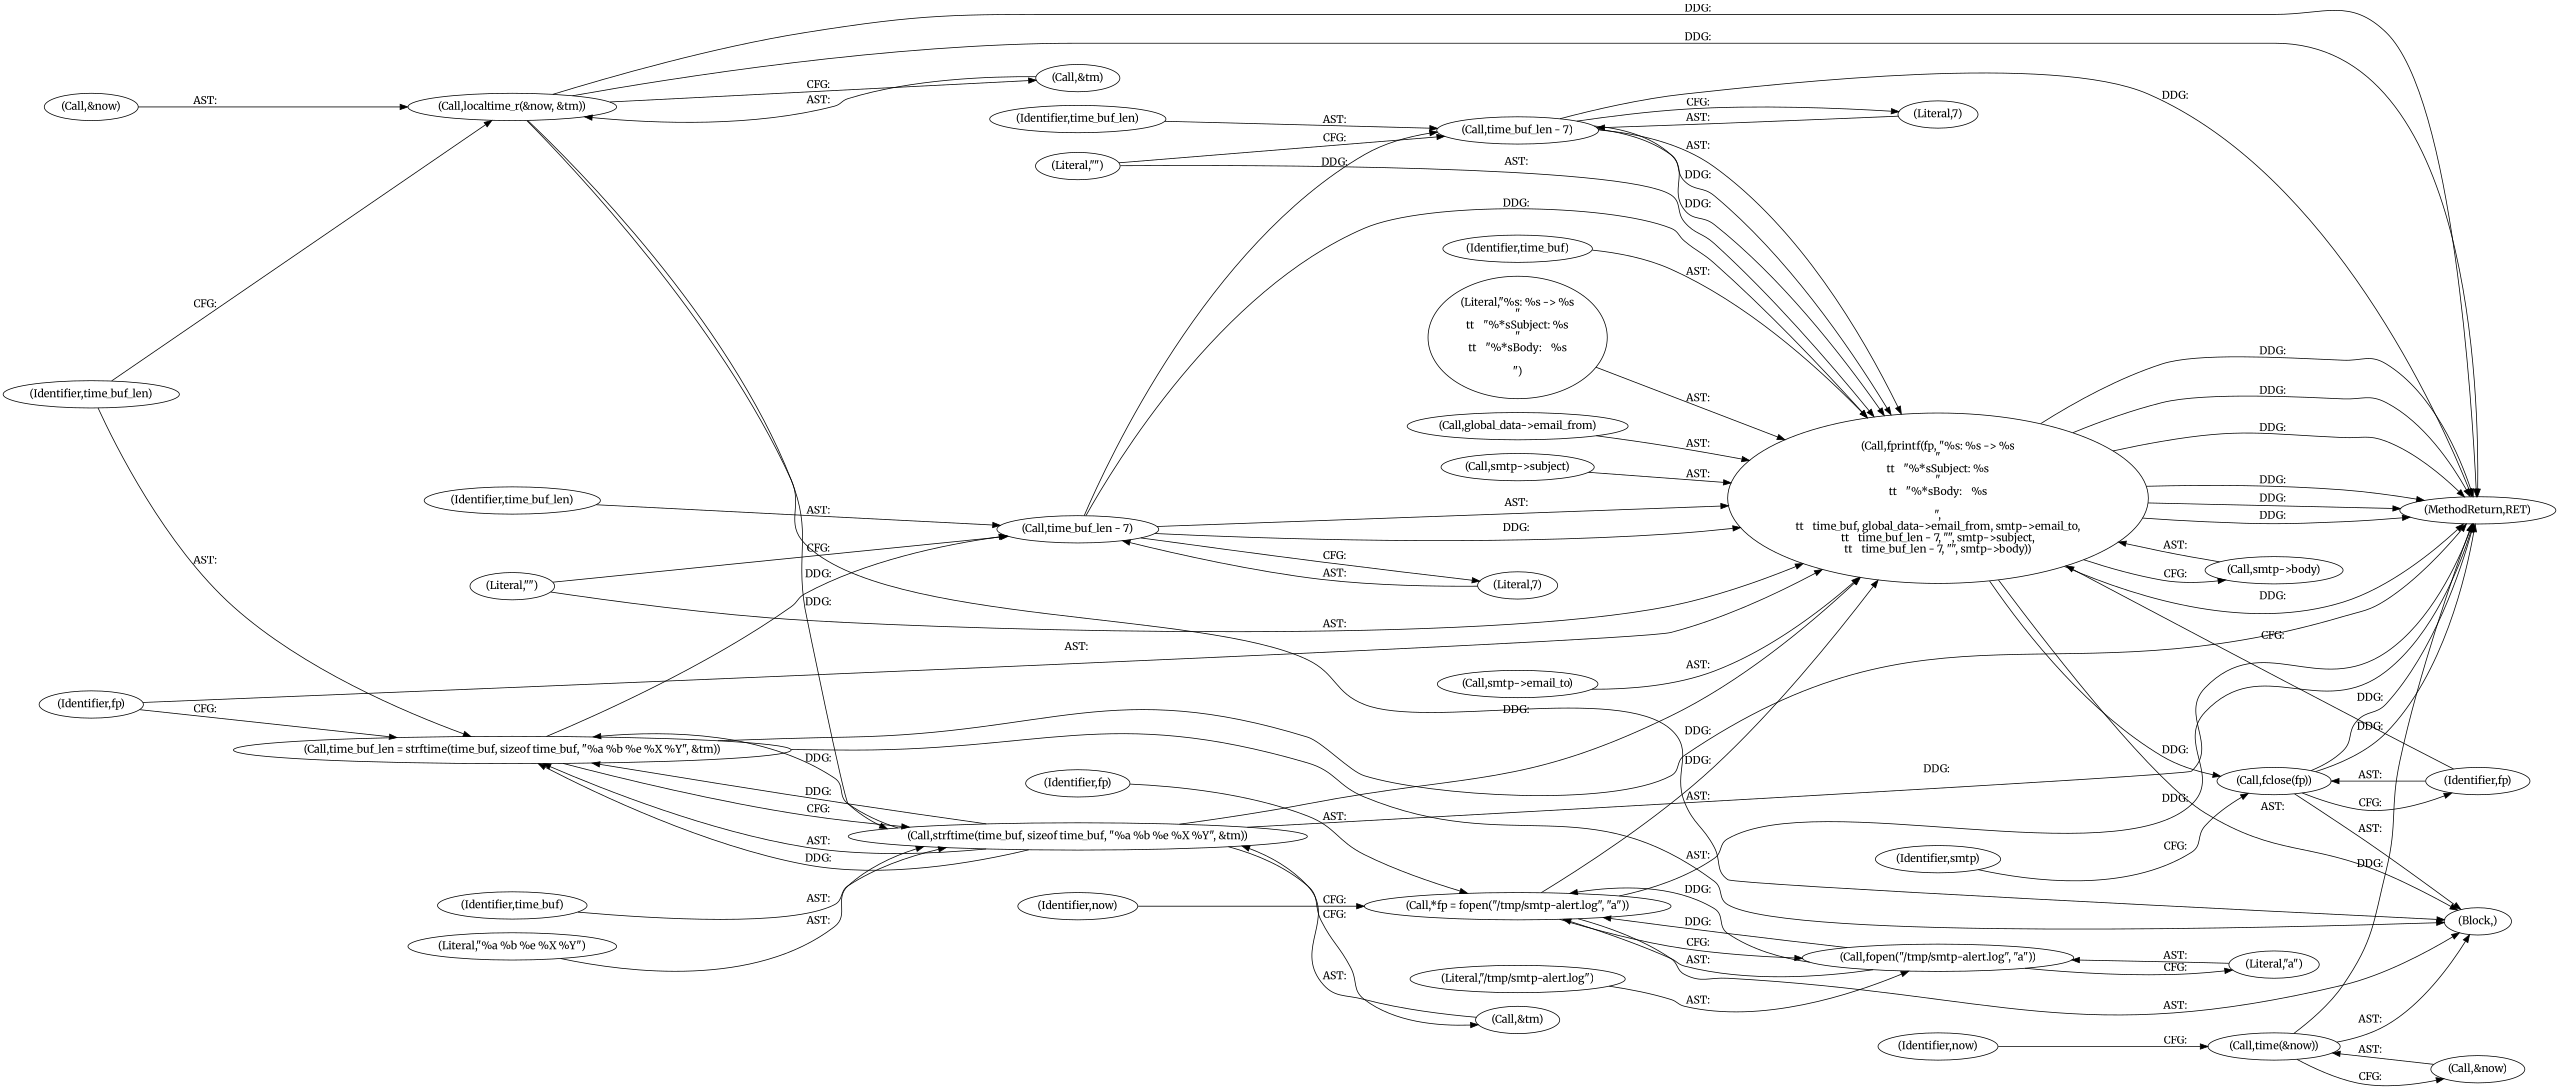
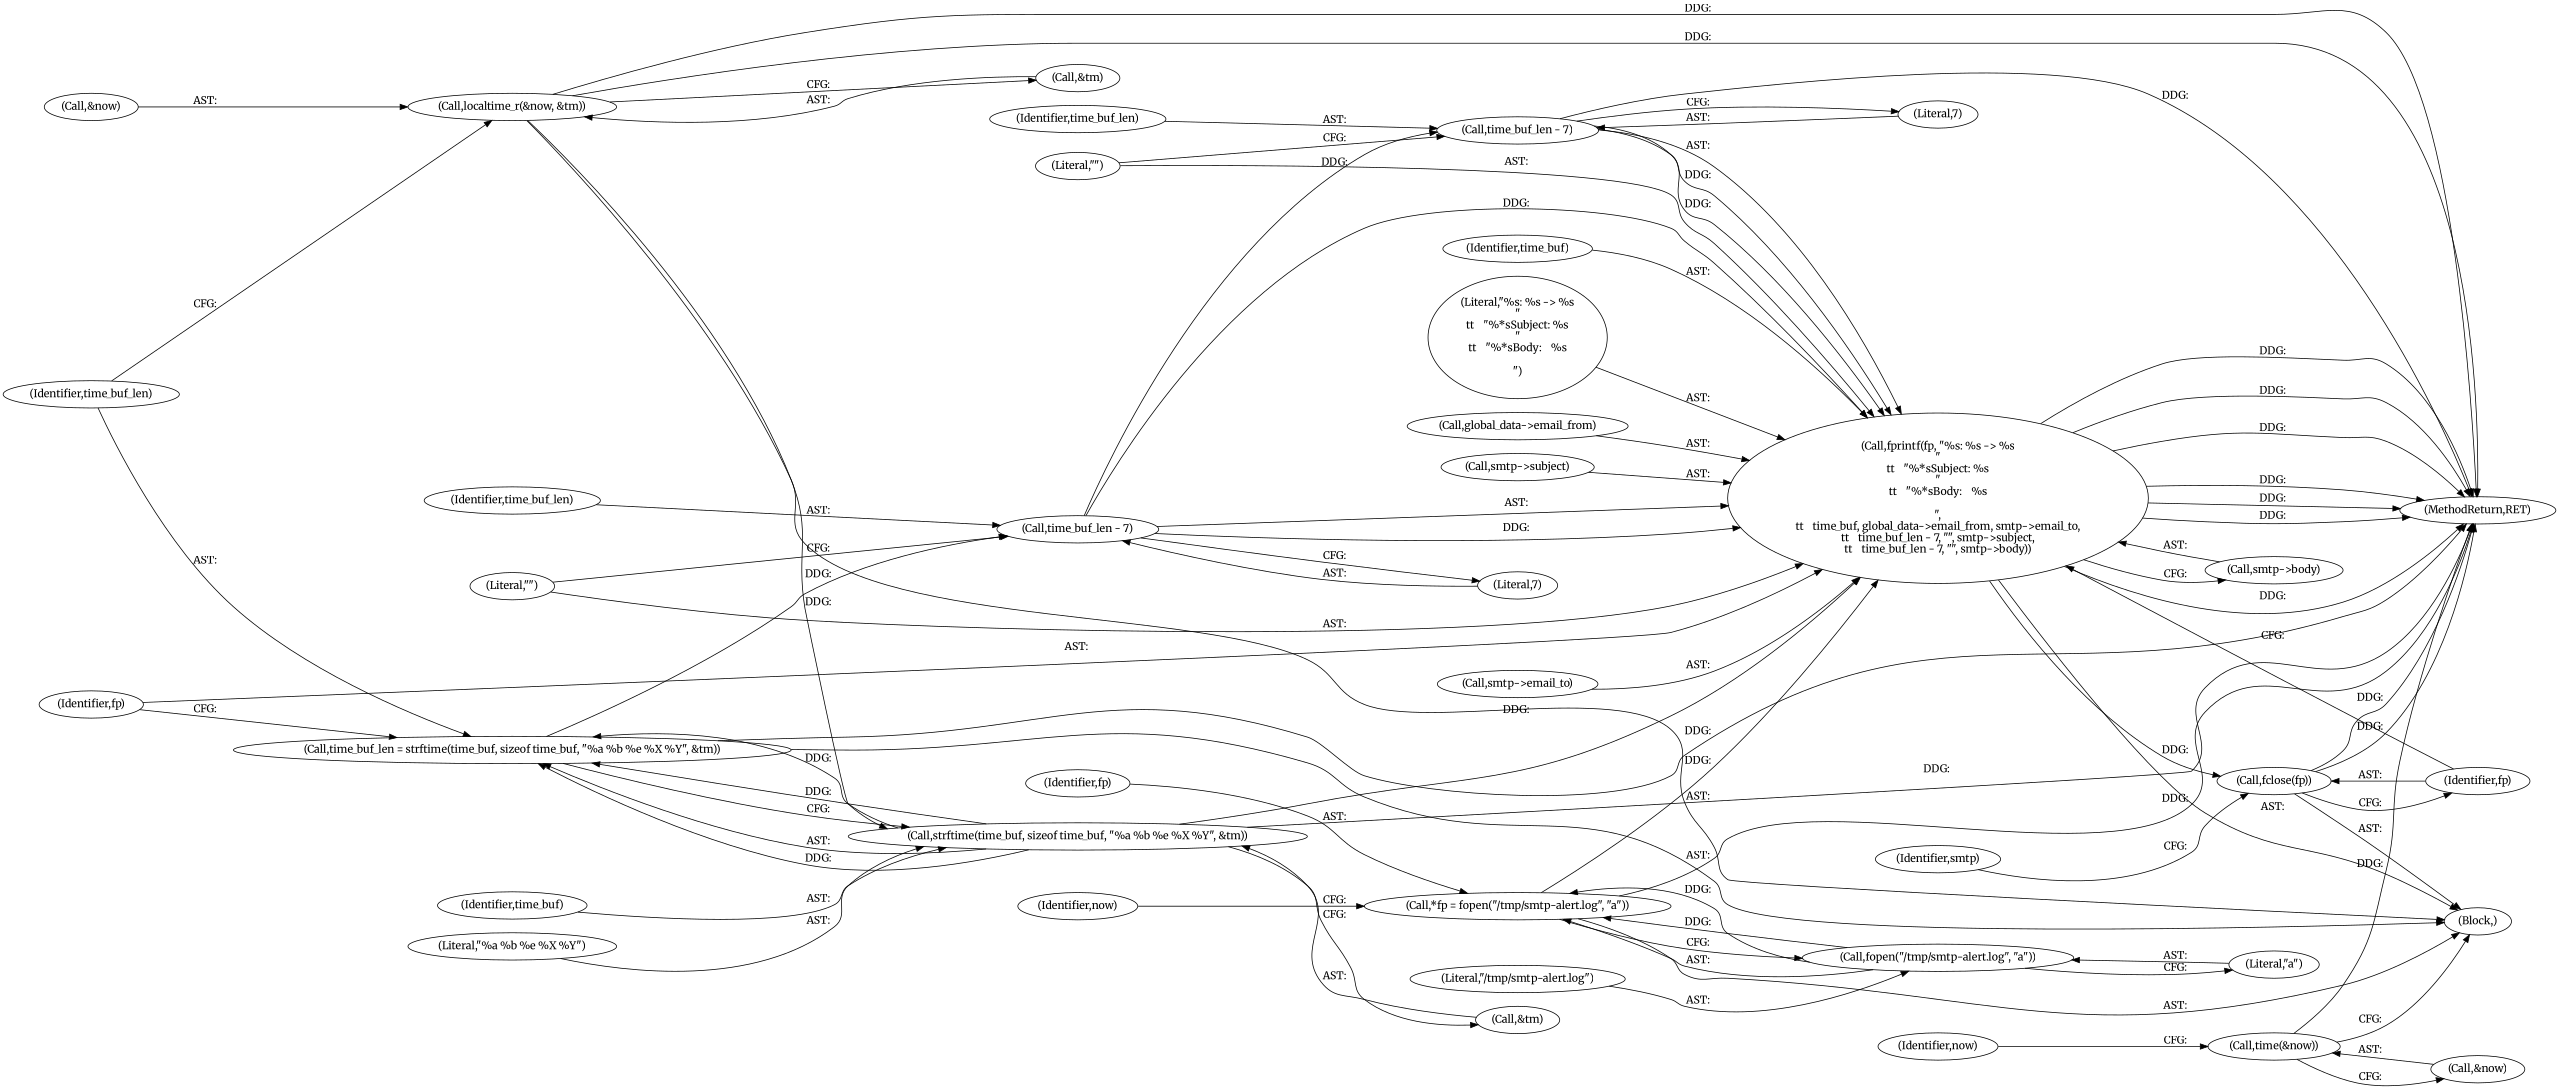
(2372, 1020) -> (2372, 1020)
